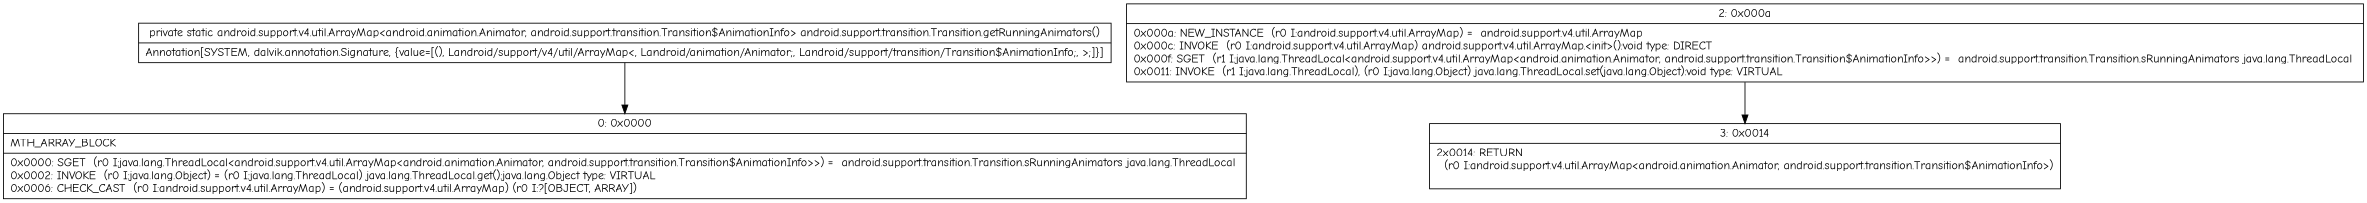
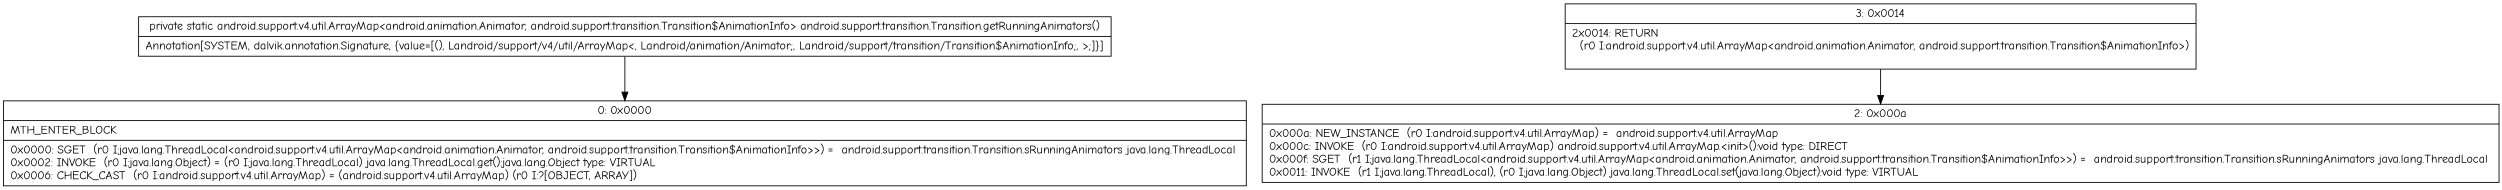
(1745, 99) -> (1881, 82)
(64, 143) -> (64, 130)
